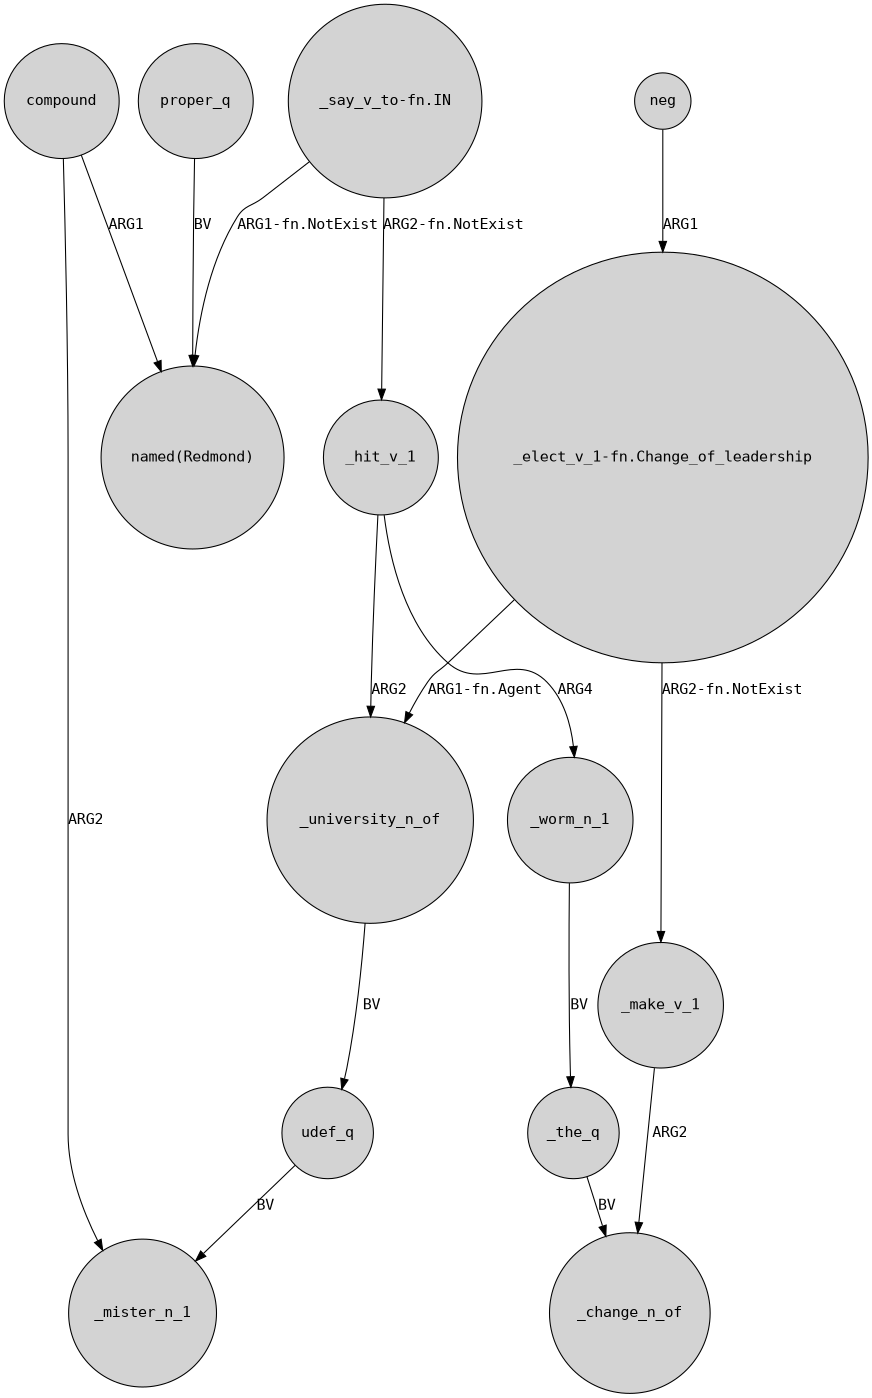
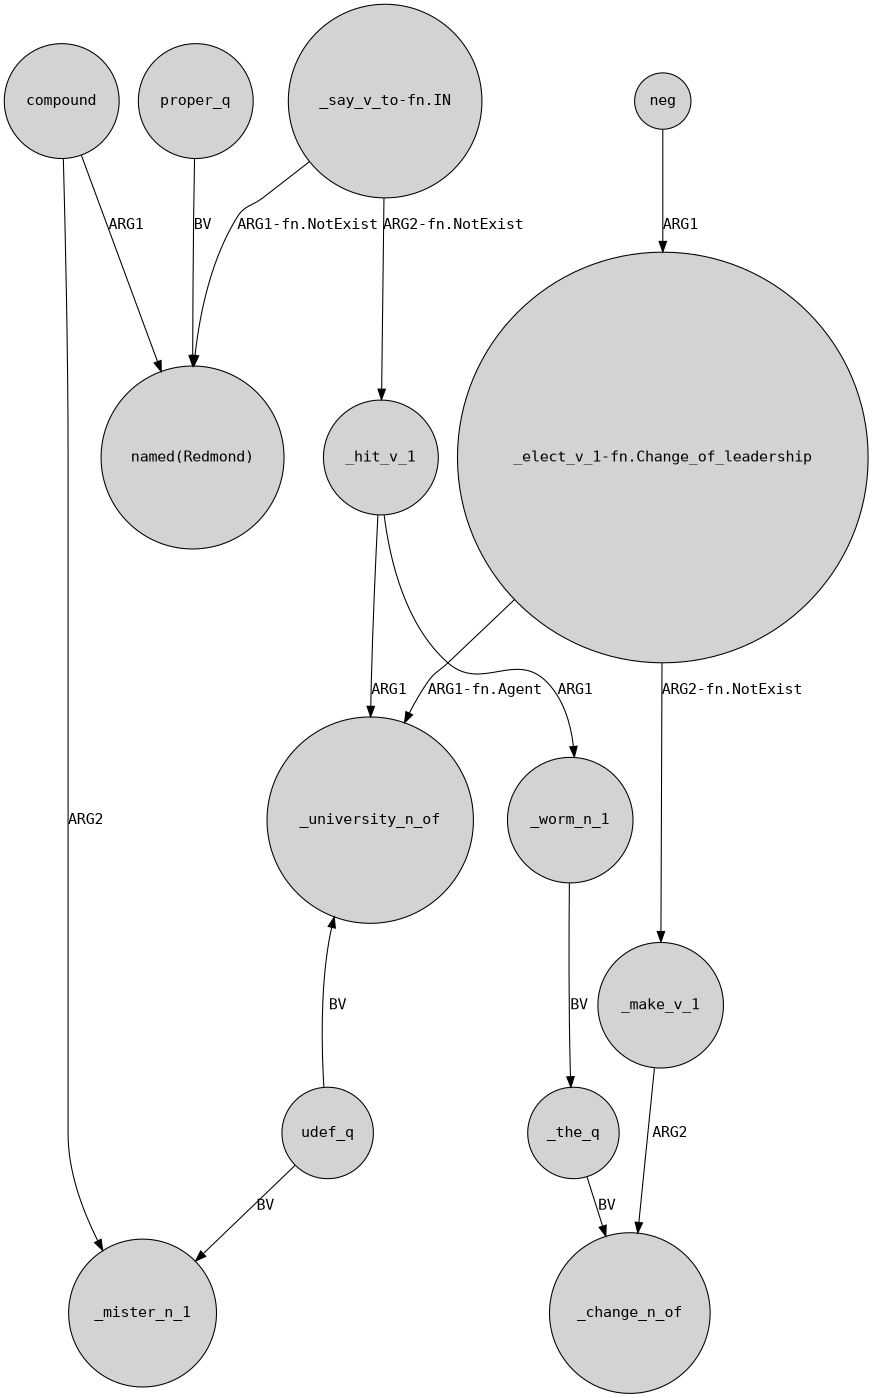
(389, 690) -> (389, 690)
(576, 690) -> (576, 690)
(357, 1001) -> (323, 1007)
